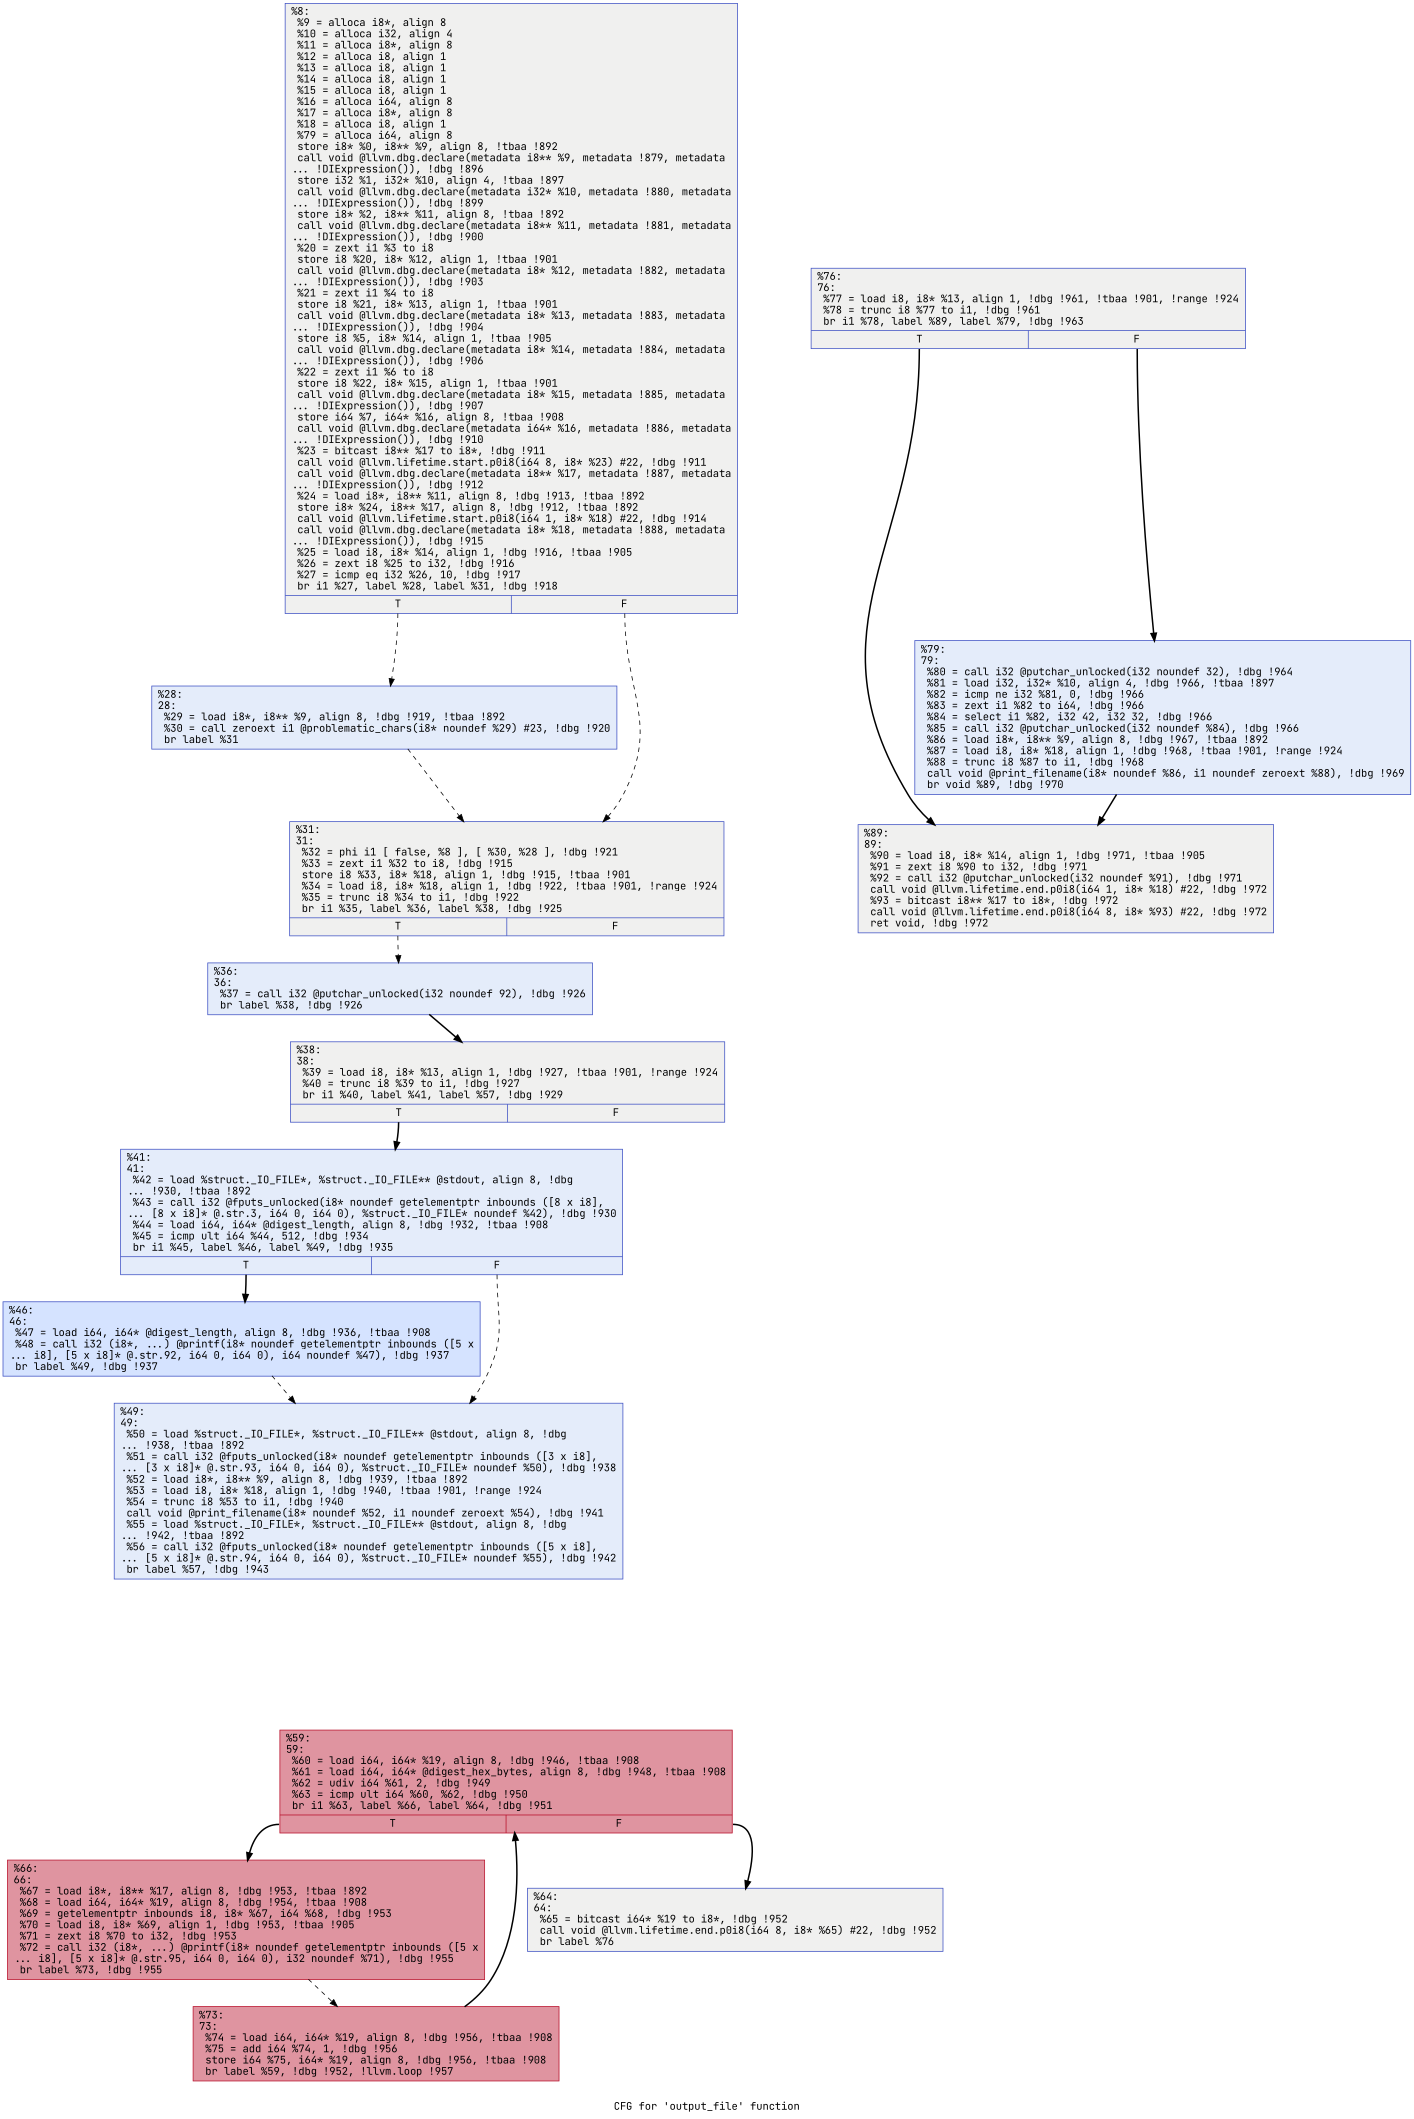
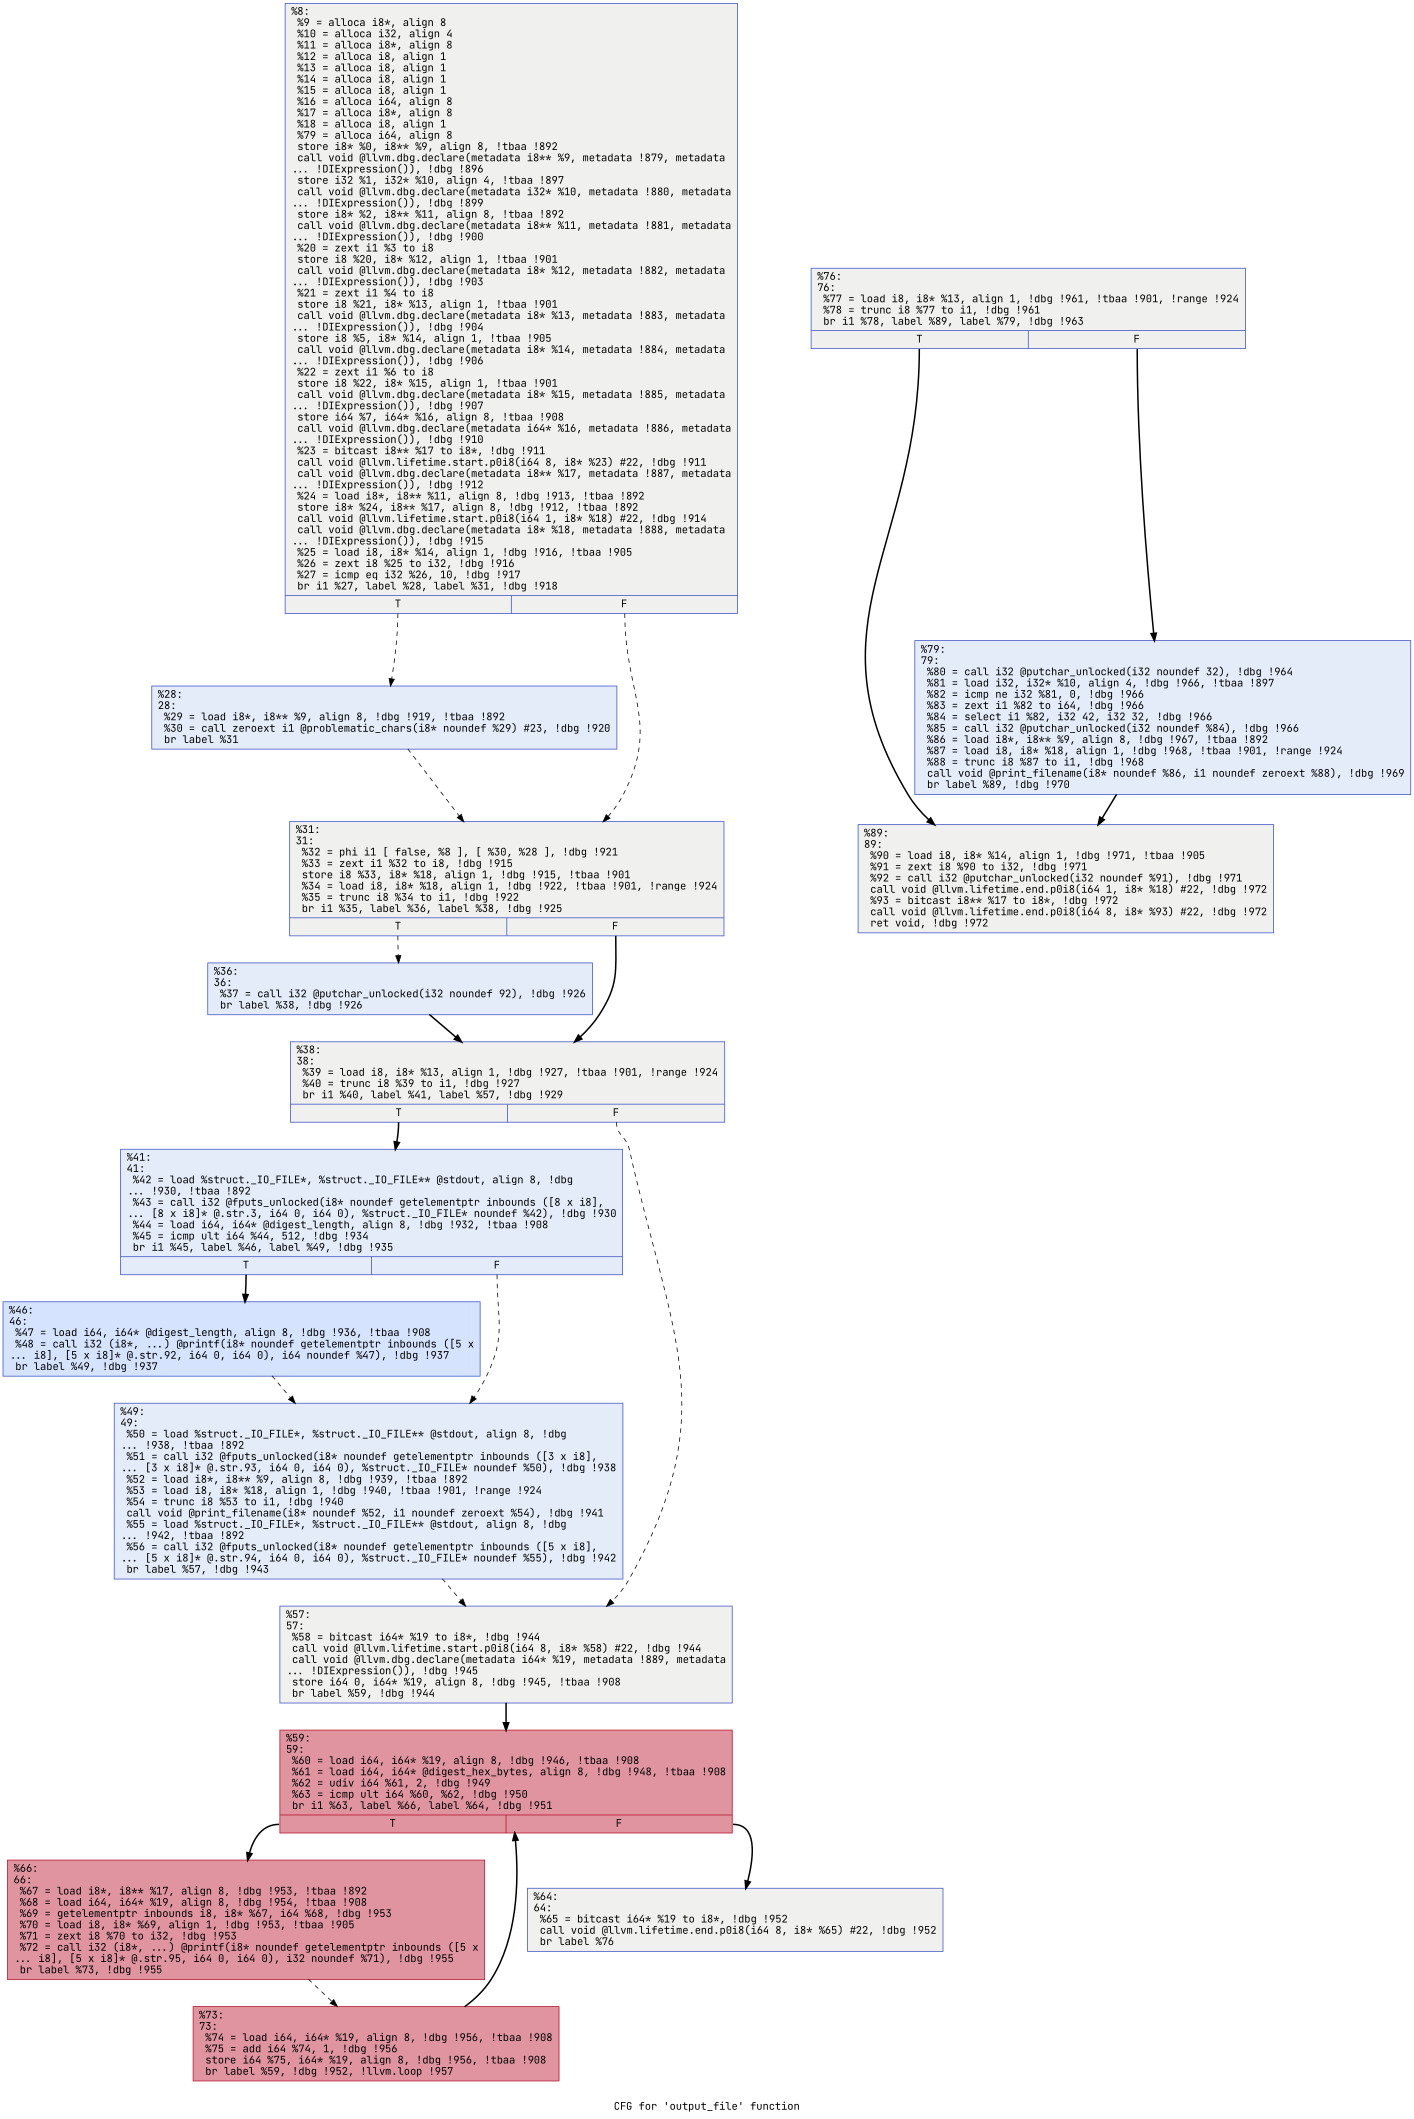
(992, 785) -> (996, 785)
none -> (611, 991)
none -> (506, 1655)
